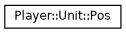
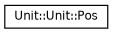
(63, 17) -> (56, 17)
